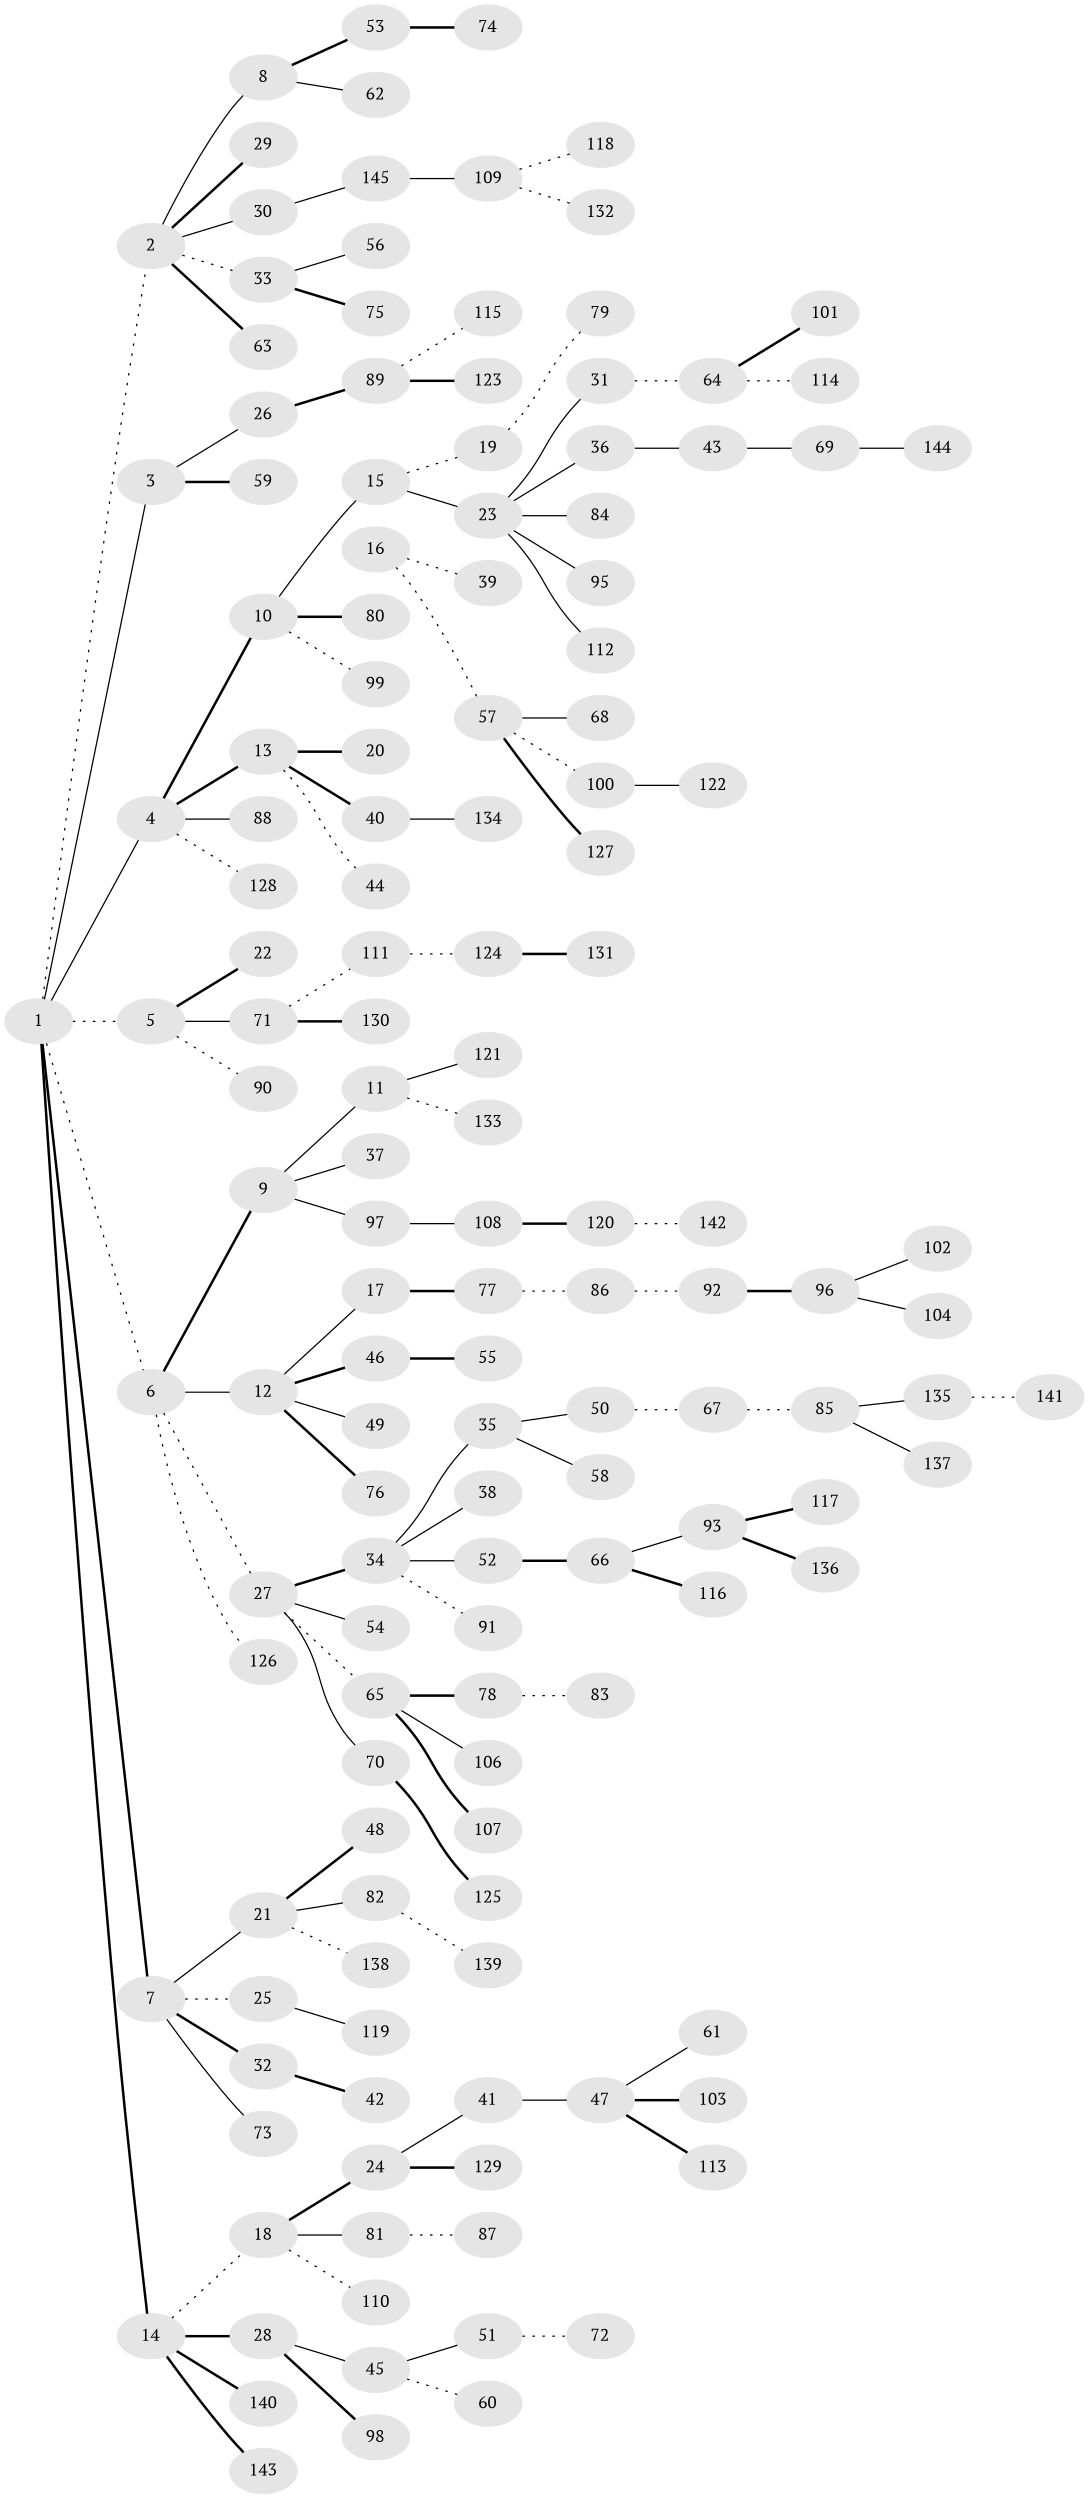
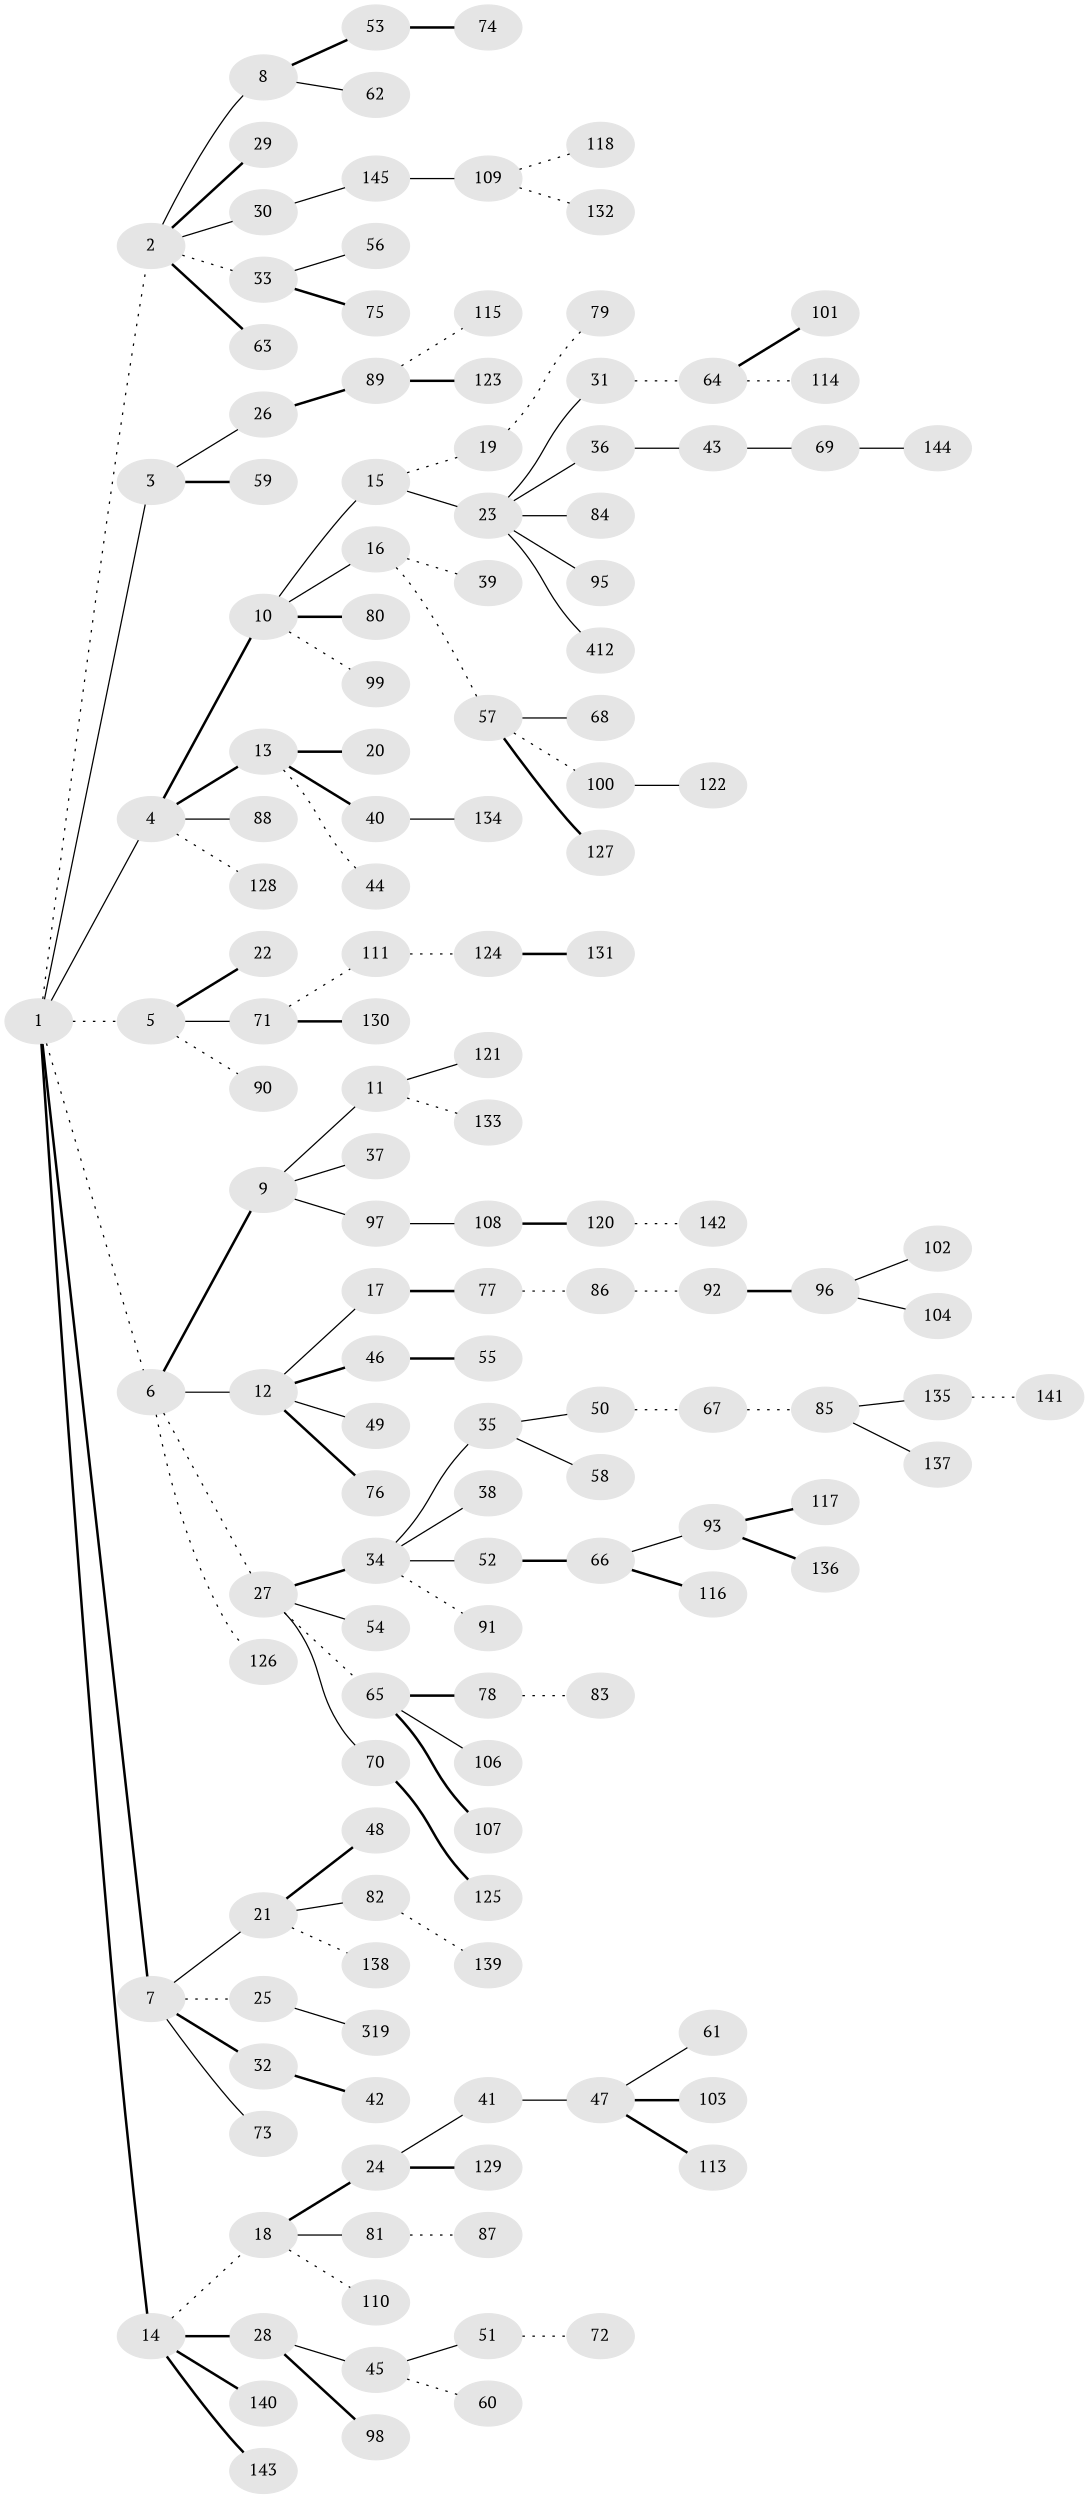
none -> (320, 583)
(601, 651) -> (601, 651)
(376, 2033) -> (376, 2033)
